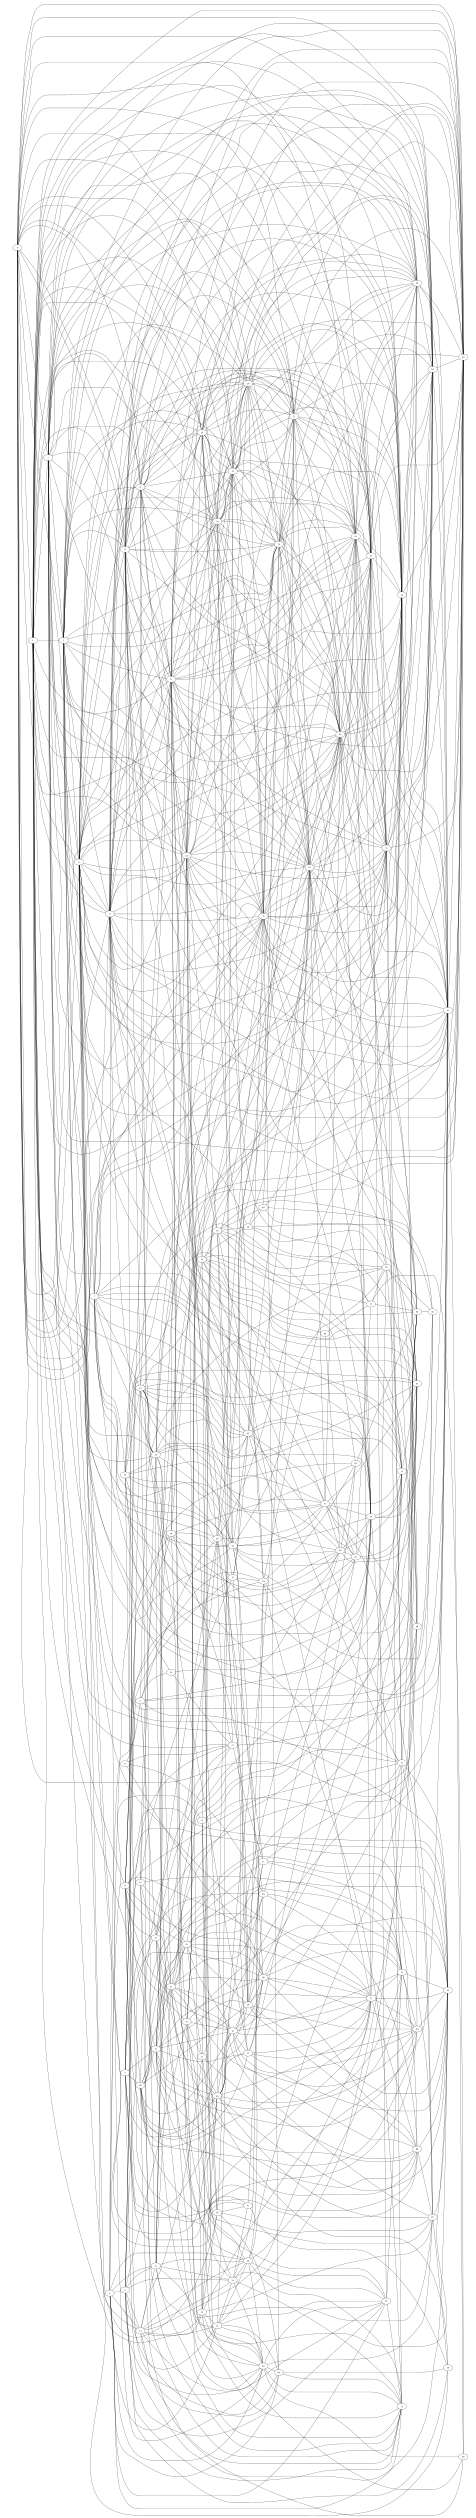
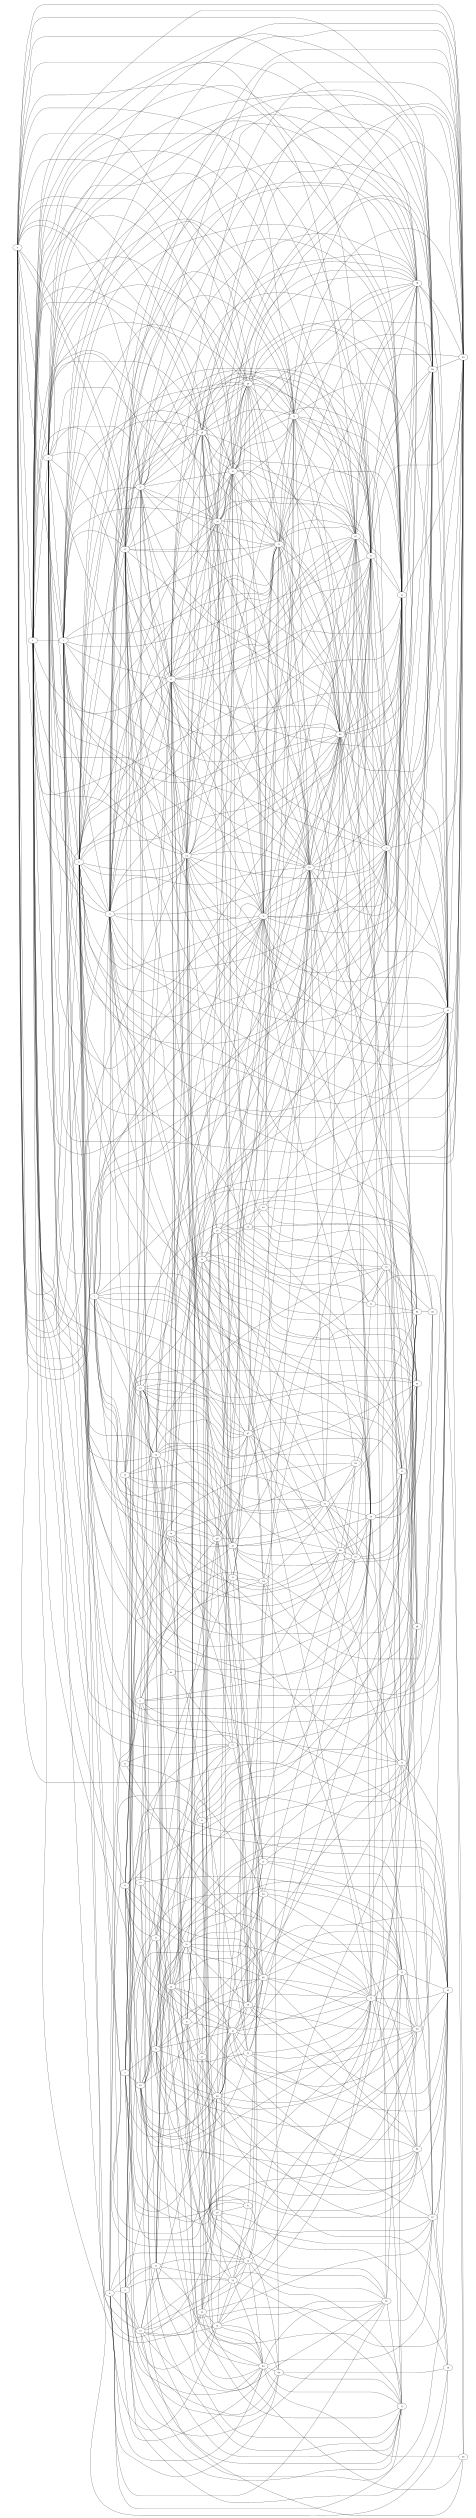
(325, 1333) -> none
none -> (243, 1751)
